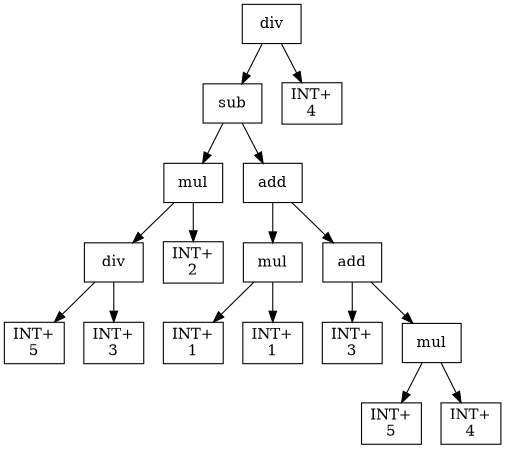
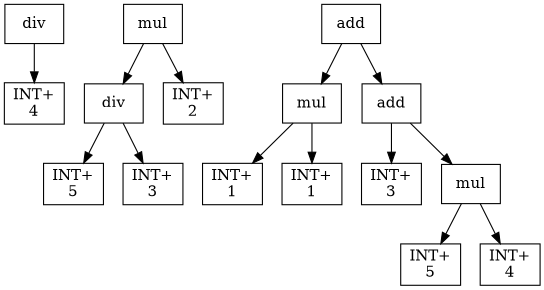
(232, 103) -> none
